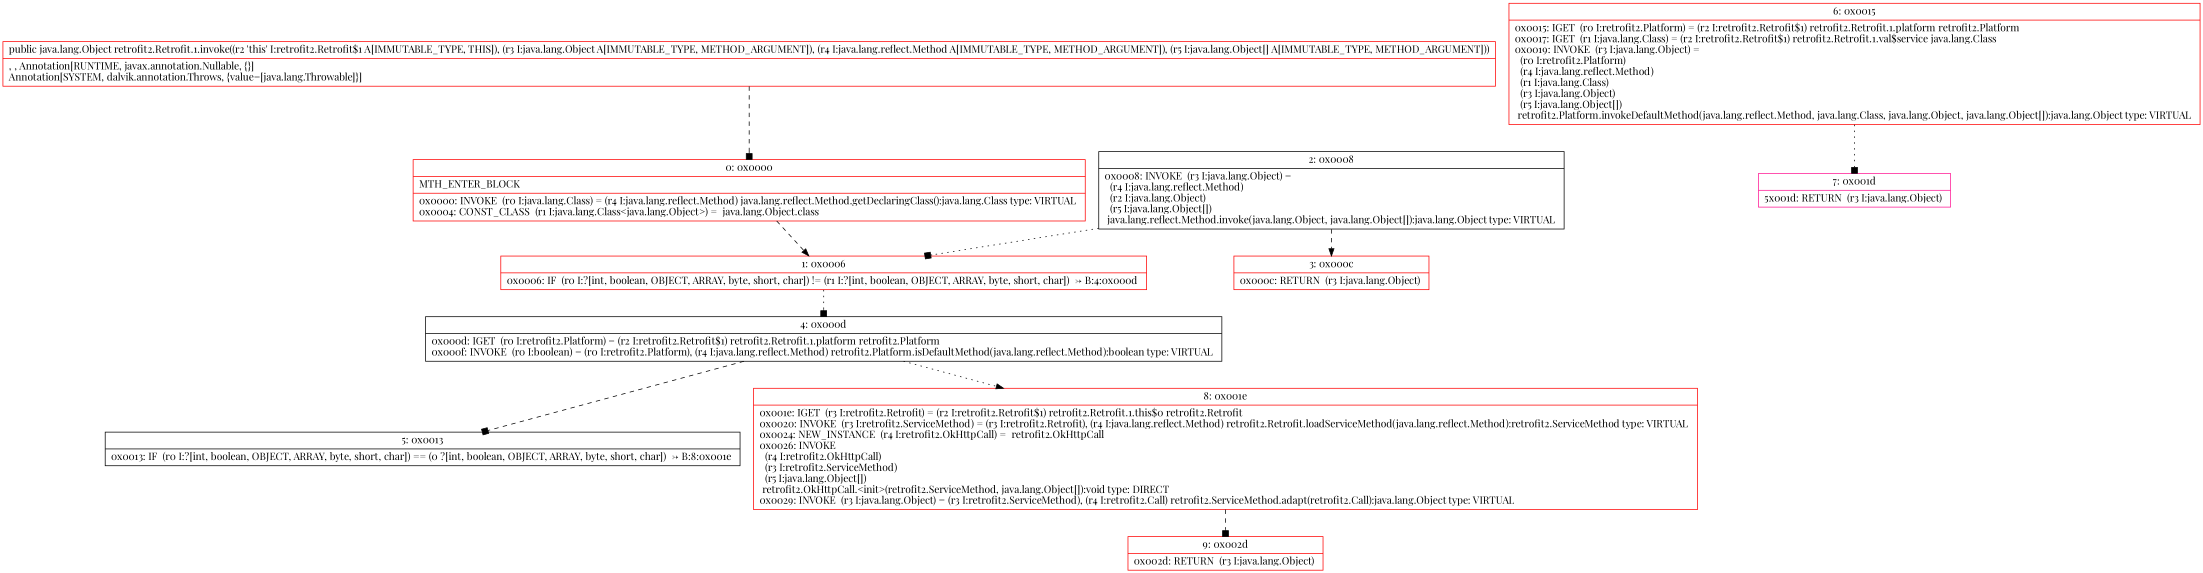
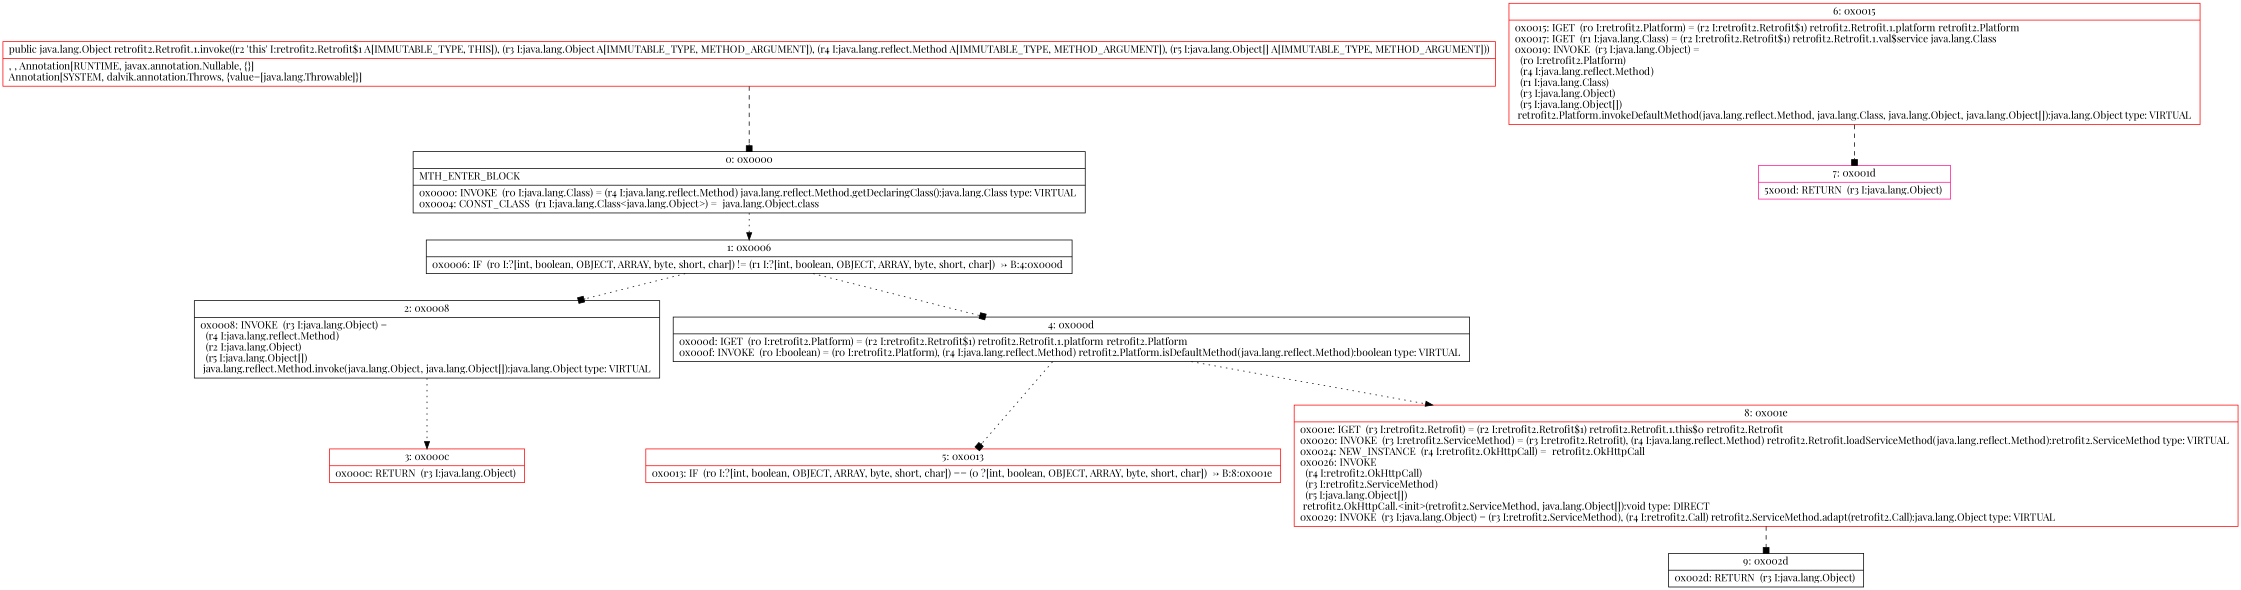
(1855, 145) -> (1855, 141)
(749, 190) -> (749, 182)
(790, 236) -> (749, 223)
(1331, 239) -> (427, 410)
(1016, 242) -> (635, 286)
(824, 273) -> (749, 257)
(617, 396) -> (1017, 402)
(423, 449) -> (963, 466)
(1226, 553) -> (1766, 570)
